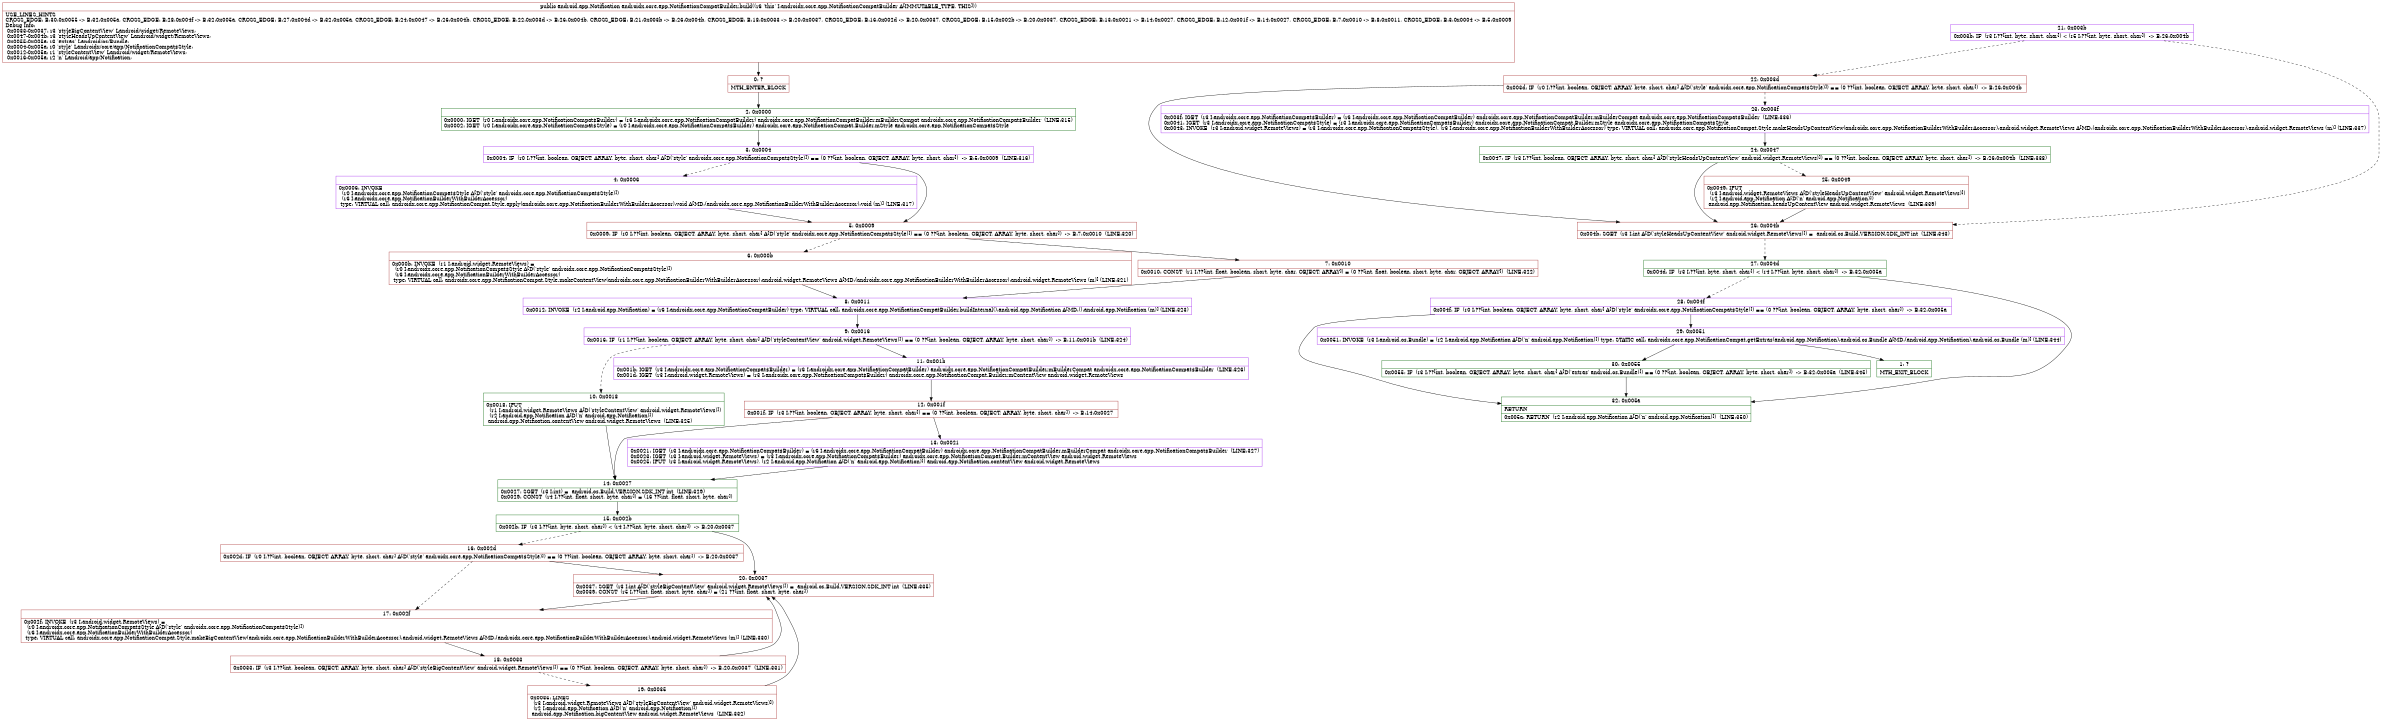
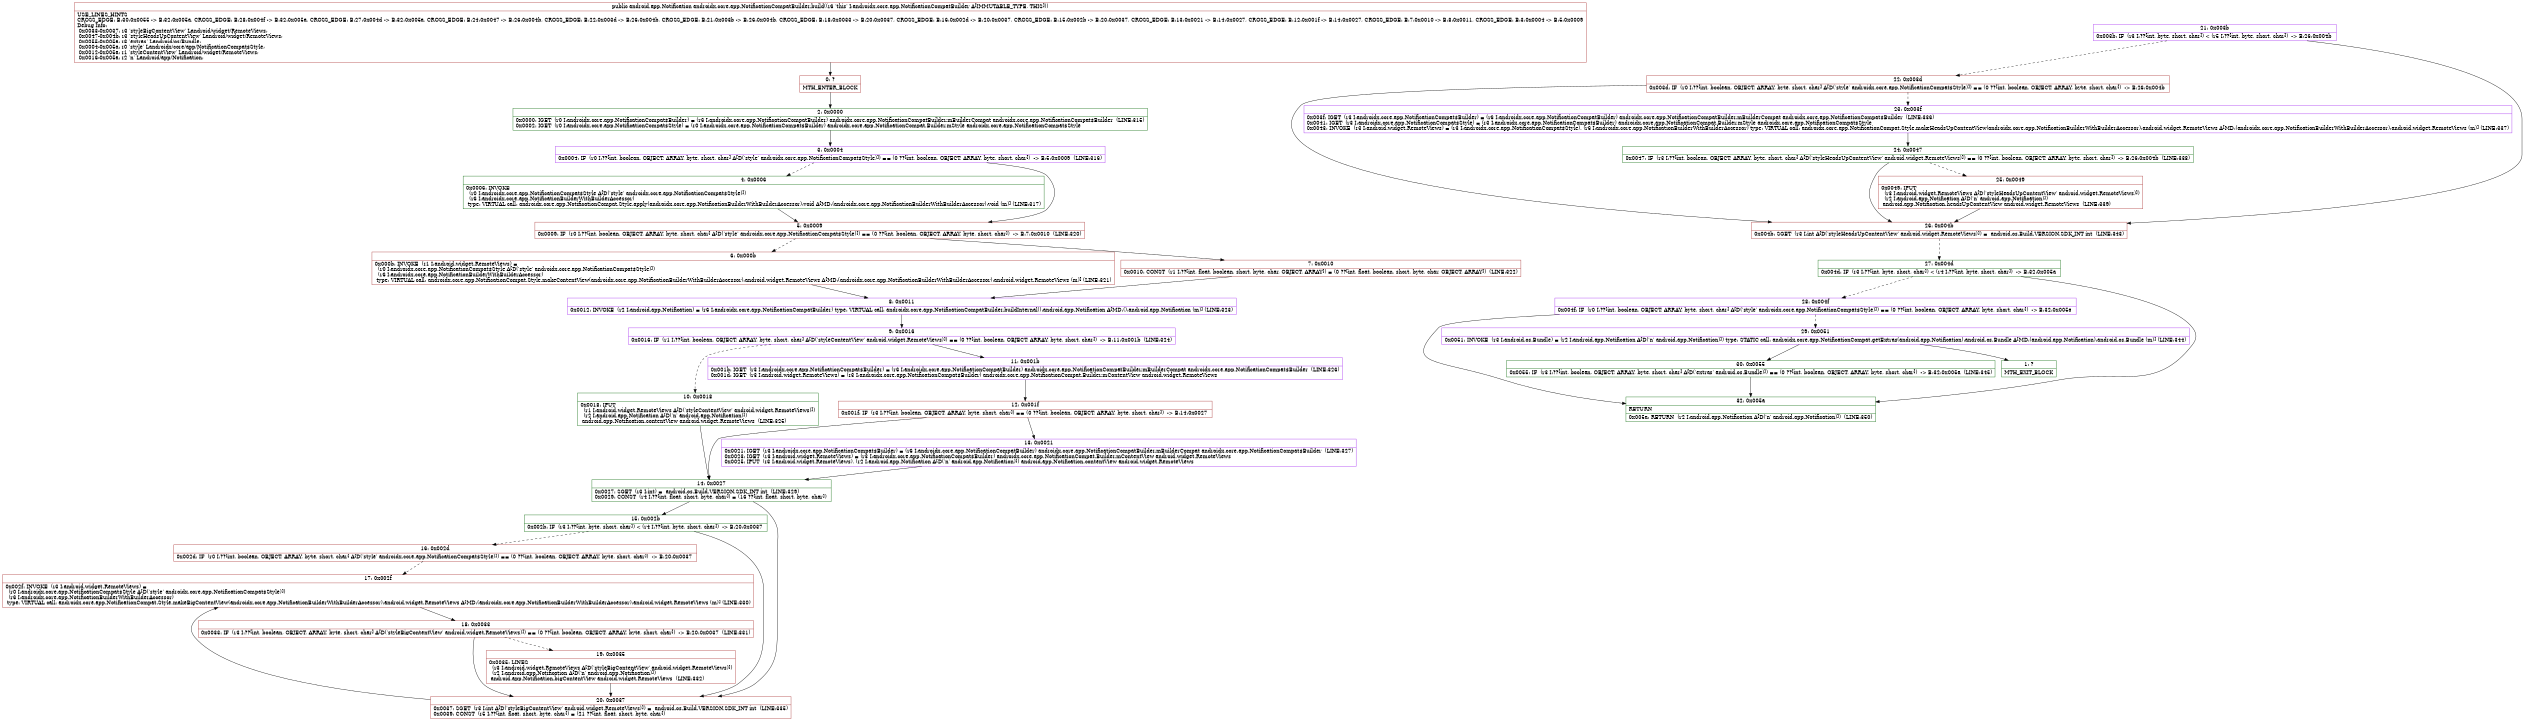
(2310, 190) -> (2468, 186)
(626, 192) -> (754, 192)
(1691, 319) -> (1816, 319)
(604, 568) -> (777, 609)
